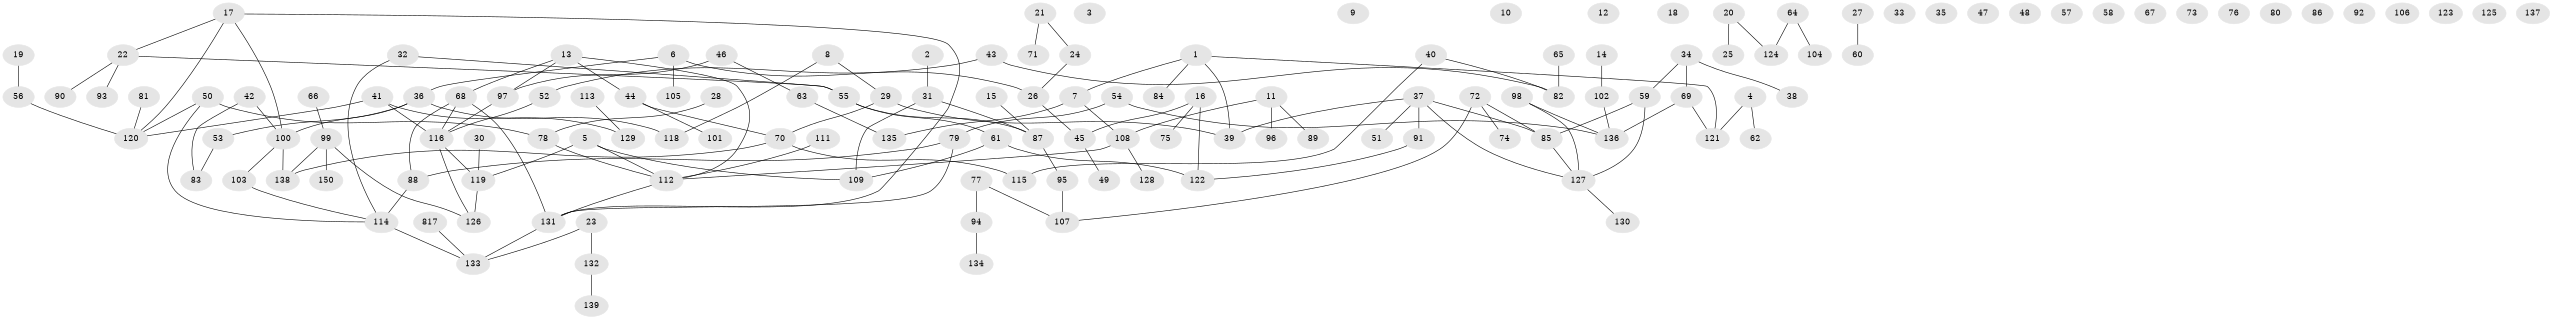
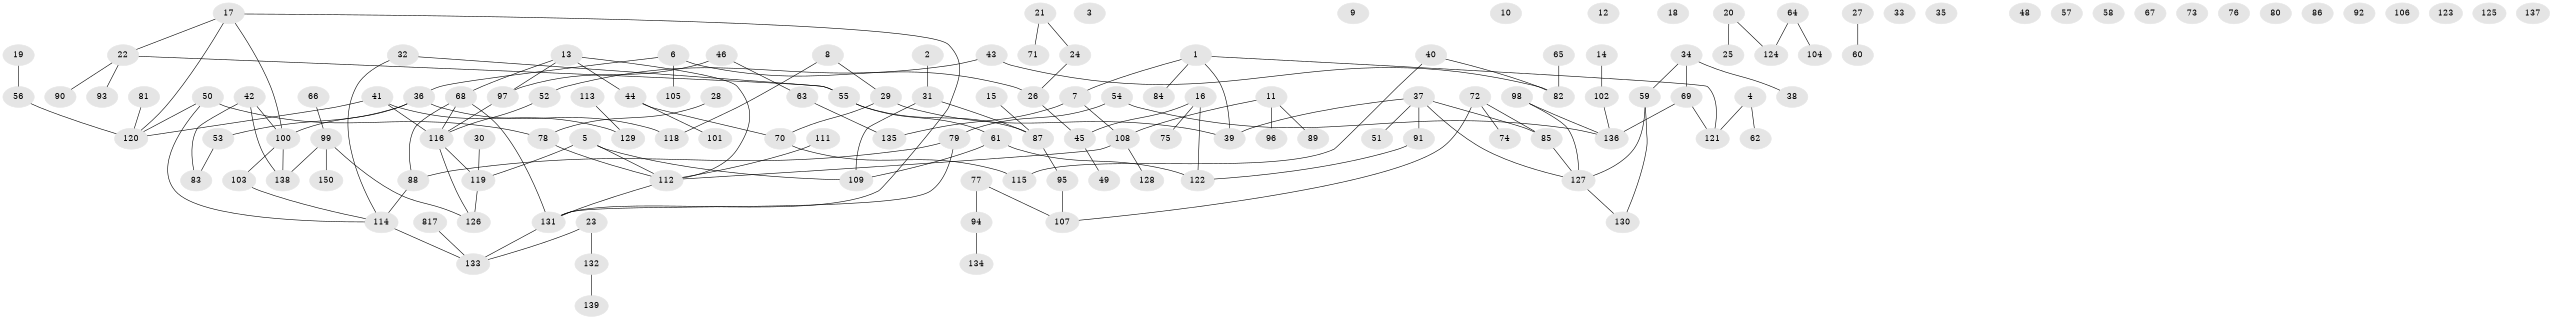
(1983, 13) -> none
(1596, 119) -> (1644, 161)
(530, 153) -> (258, 141)
